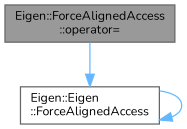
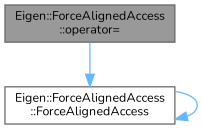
(90, 105) -> (90, 105)
